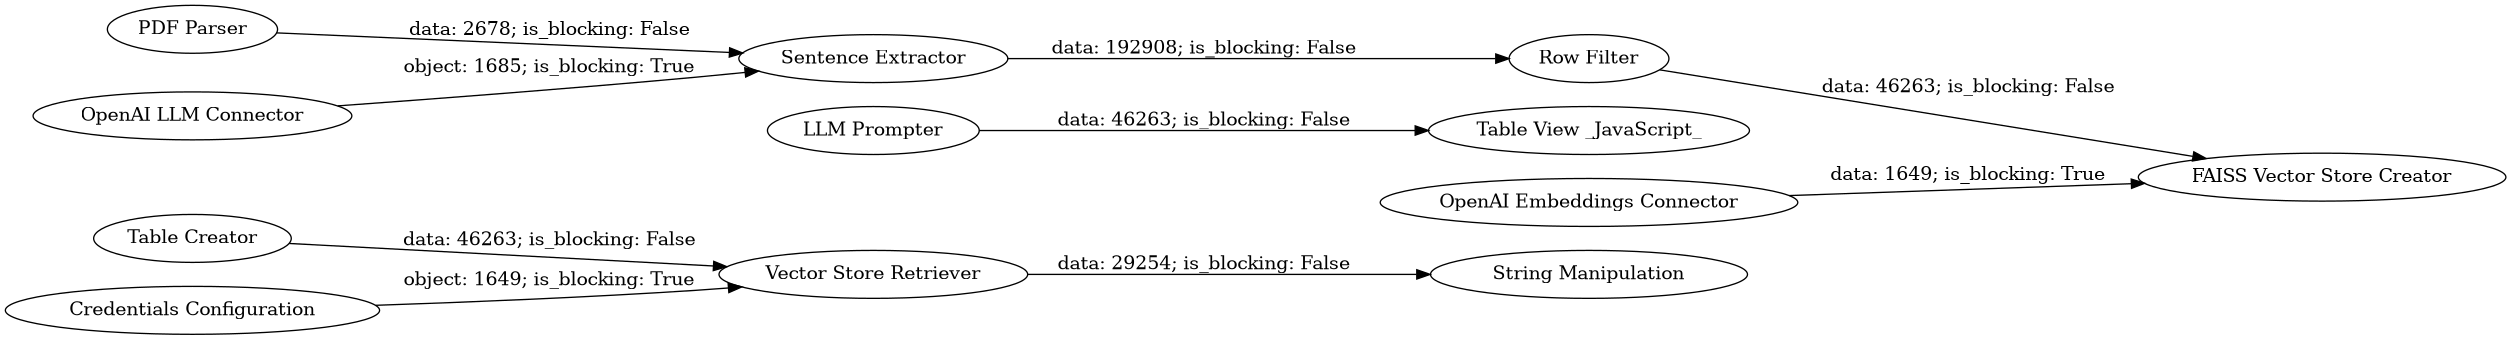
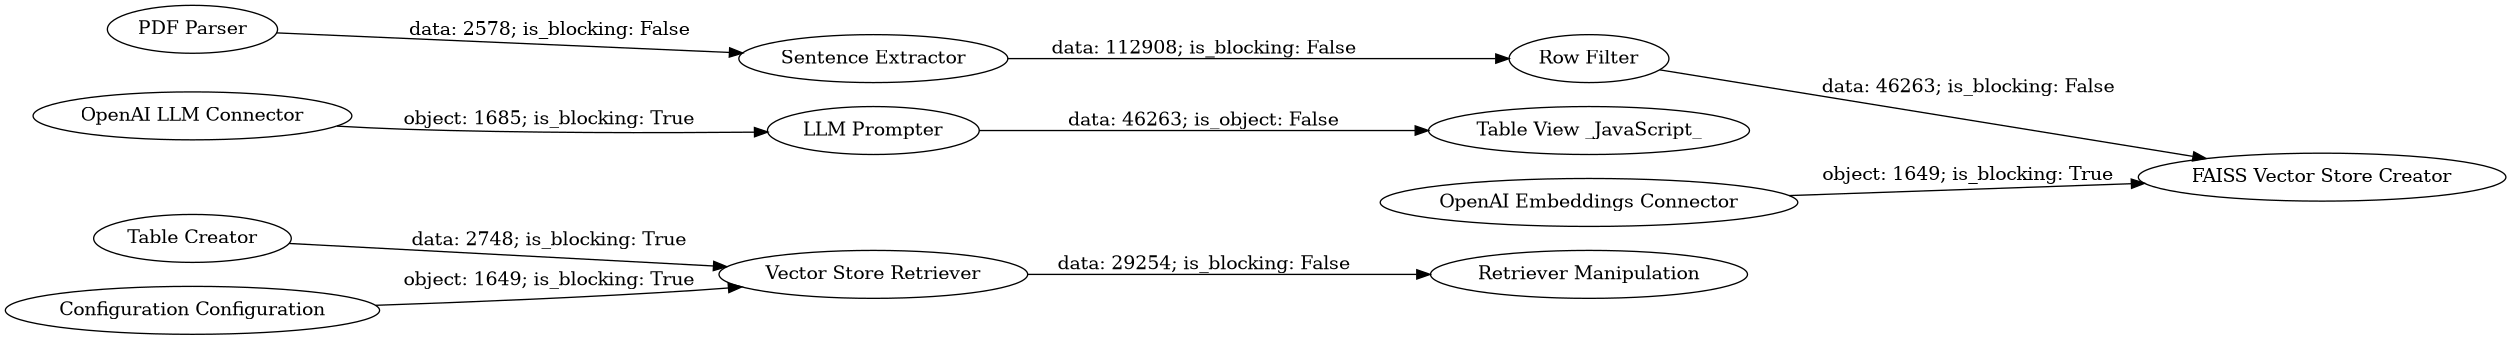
(549, 30) -> (549, 30)
(1204, 49) -> (1204, 49)
(541, 90) -> (546, 132)
(1204, 121) -> (1204, 121)
(1968, 175) -> (1968, 175)
(549, 240) -> (549, 240)
(1589, 274) -> (1589, 274)
(192, 310) -> (192, 310)
